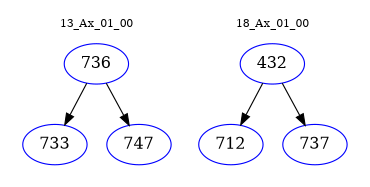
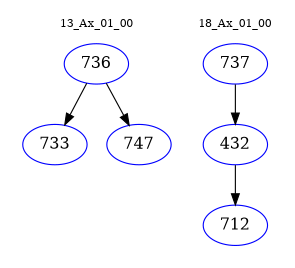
(291, 99) -> (235, 99)
